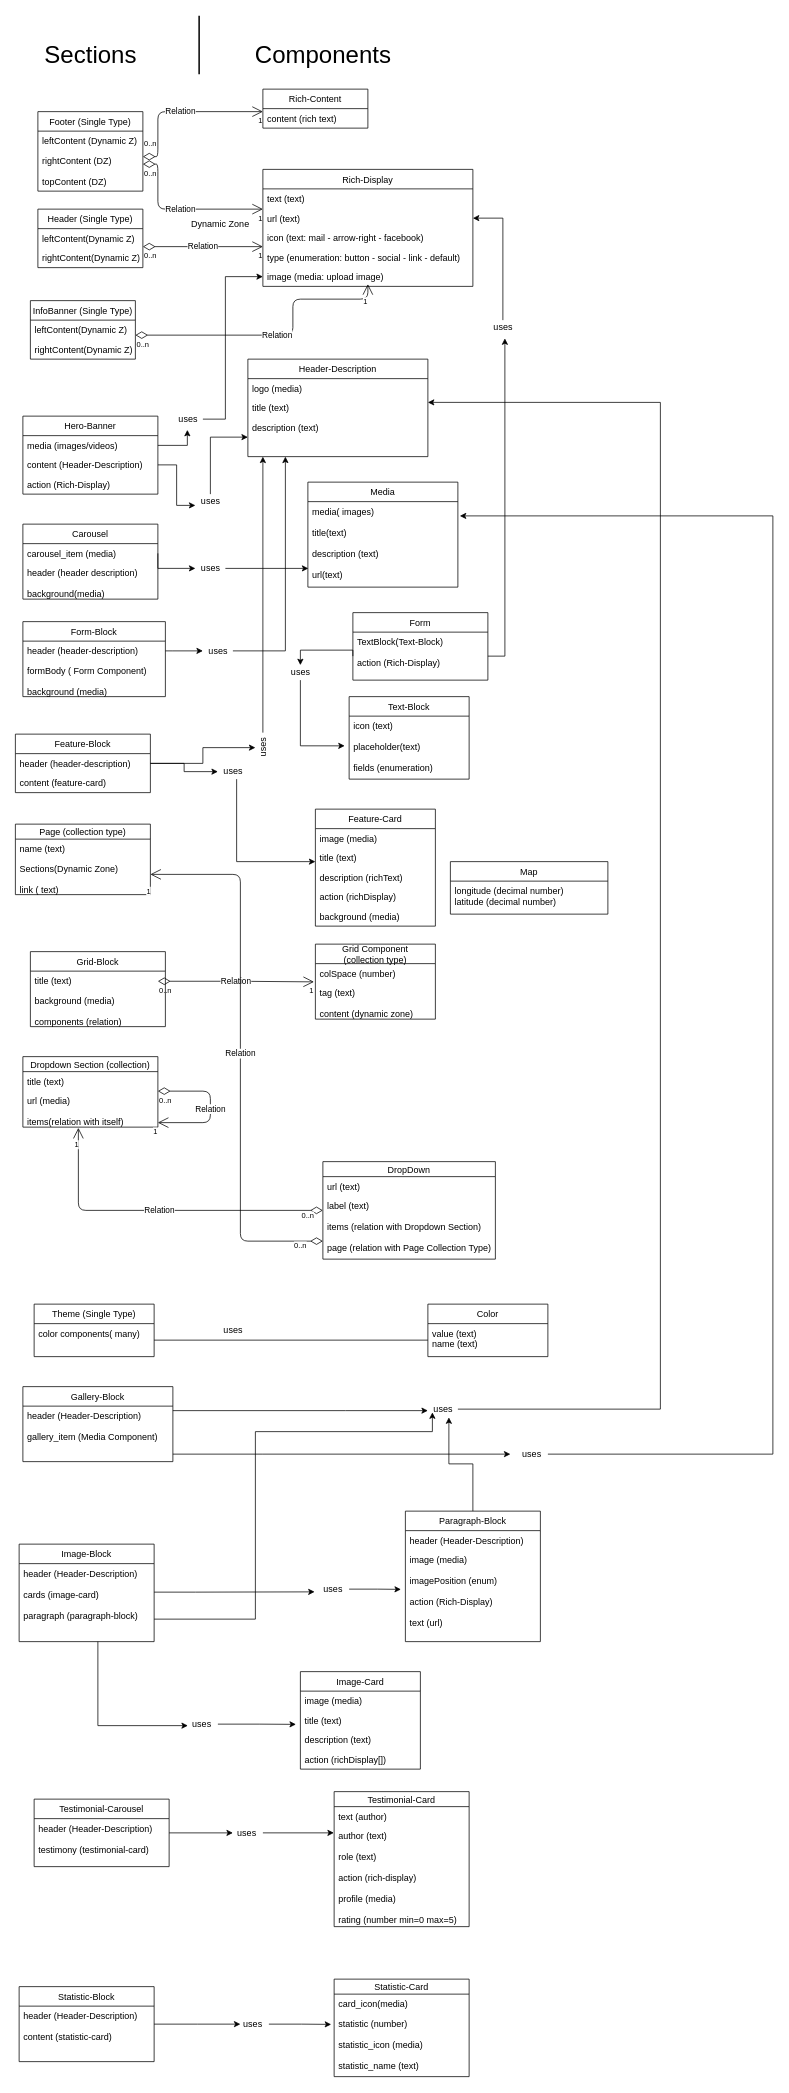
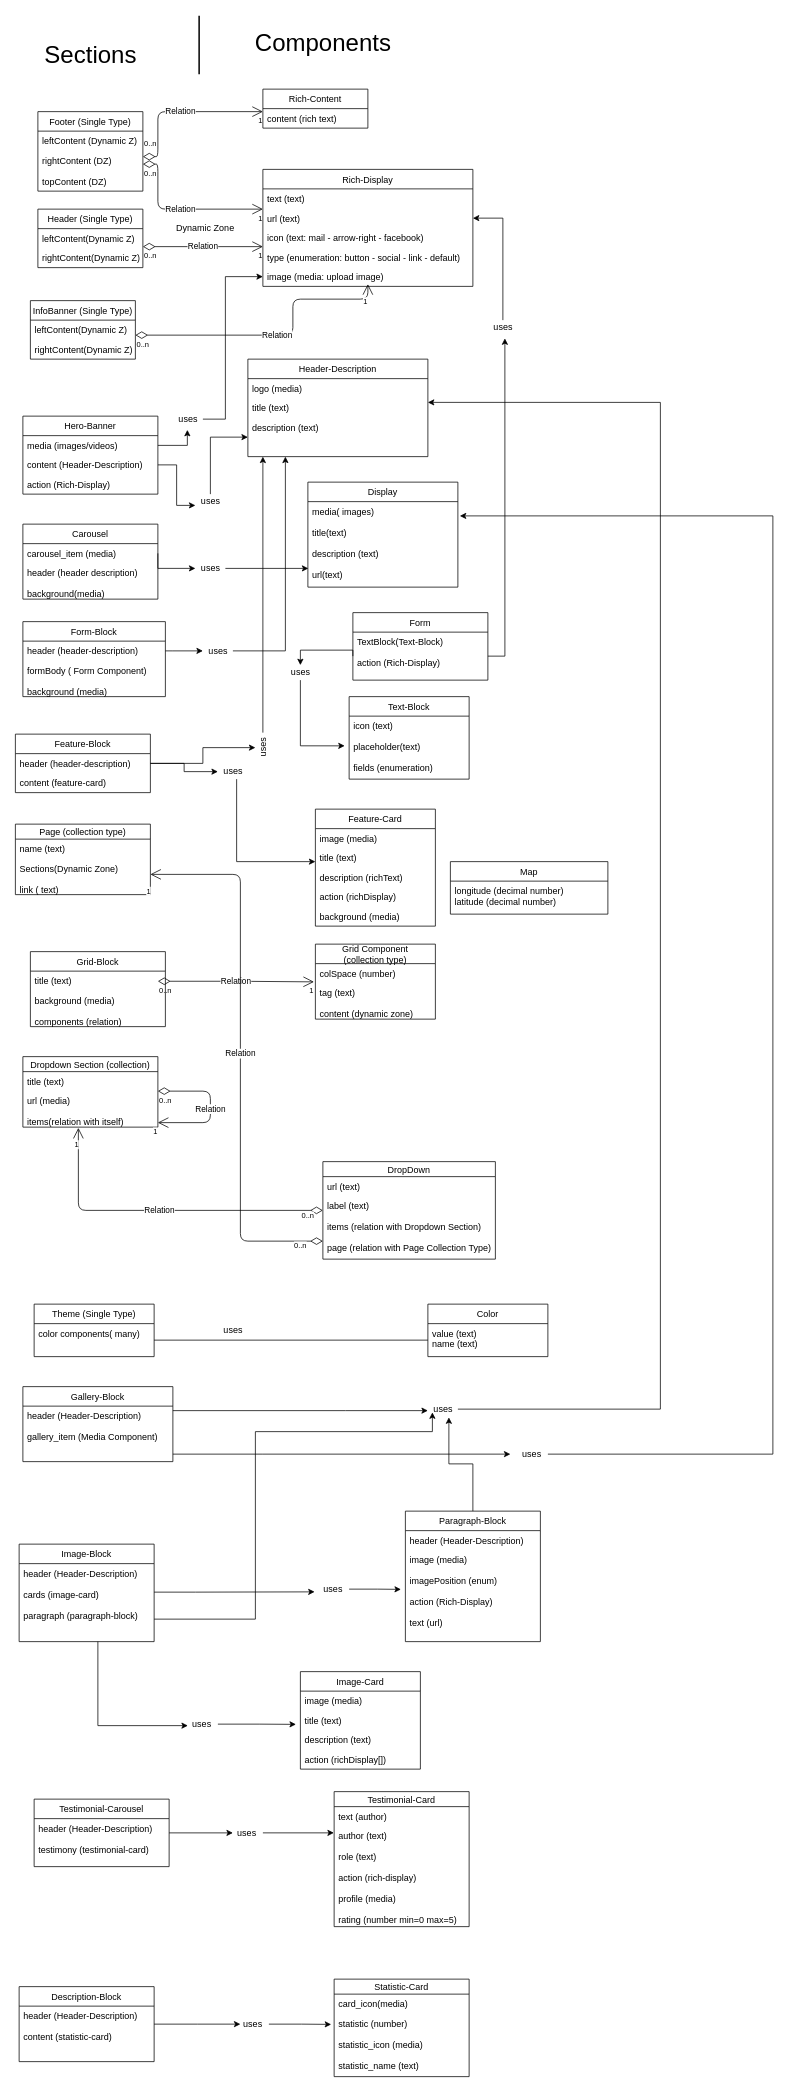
(323, 54) -> (323, 43)
(220, 224) -> (205, 228)
(383, 492) -> (383, 492)
(86, 1997) -> (86, 1997)
